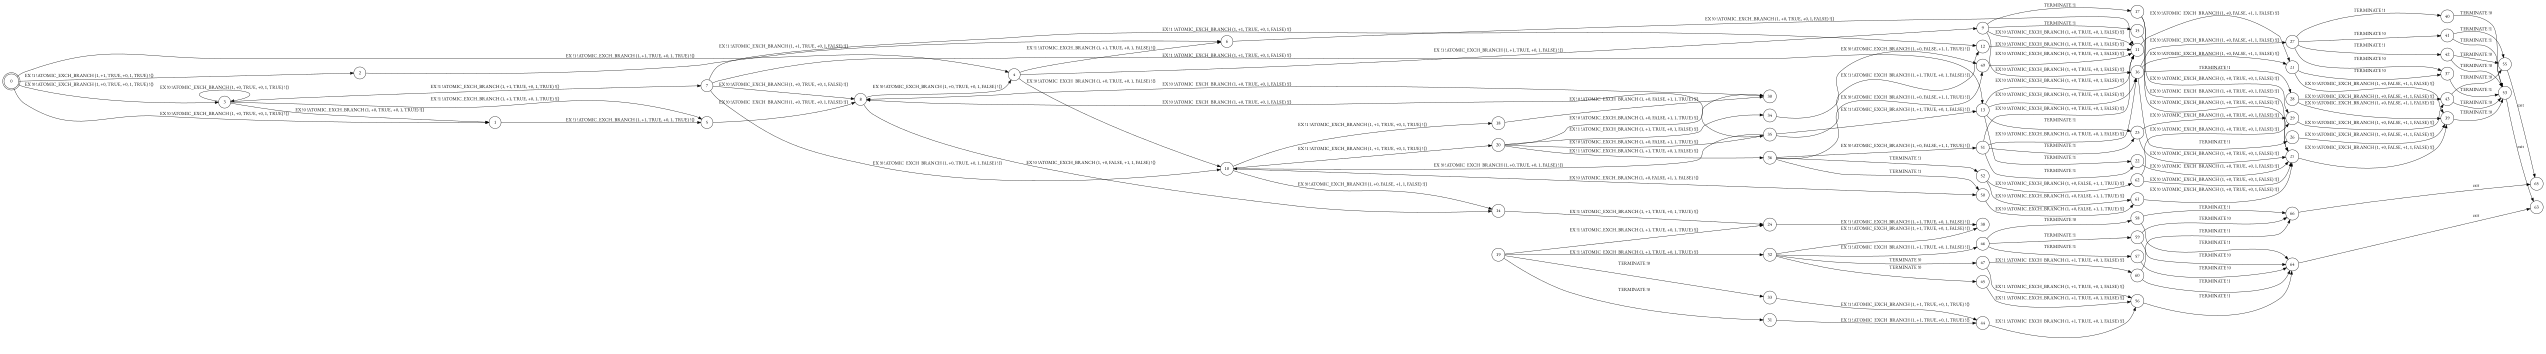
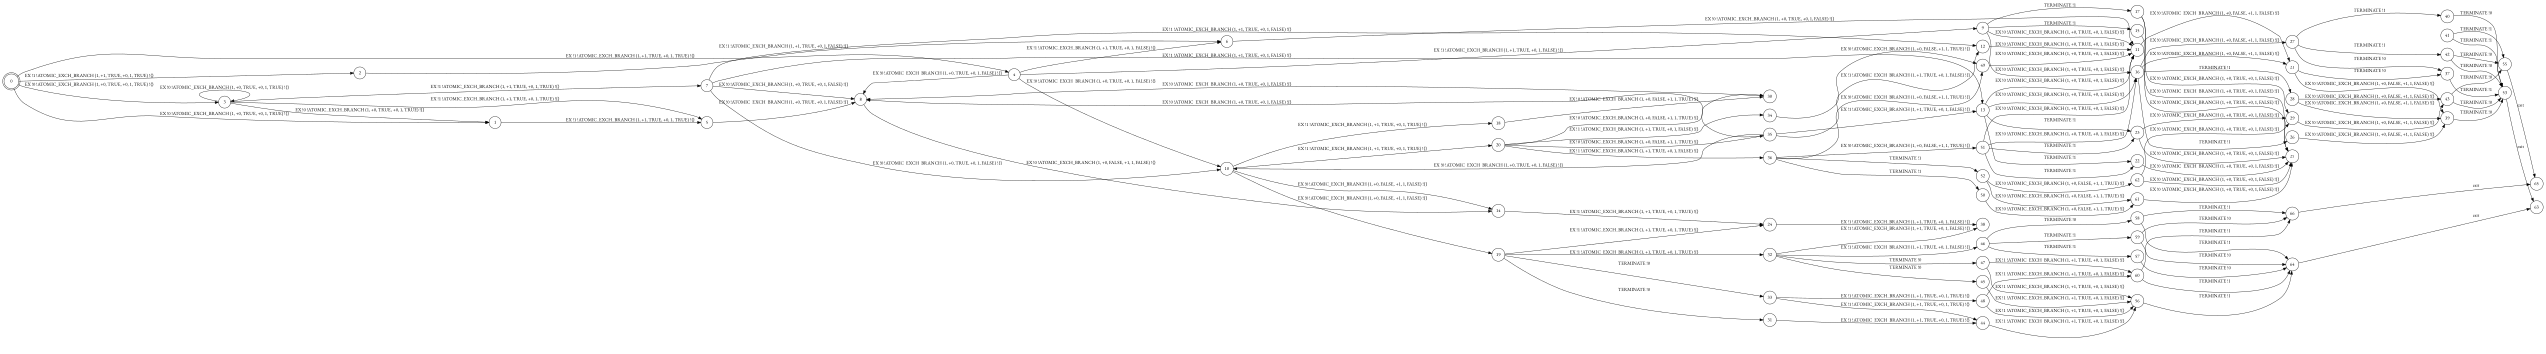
(2368, 39) -> none
(939, 94) -> (935, 79)
(2381, 168) -> none
(1603, 182) -> (1358, 220)
none -> (1983, 301)
